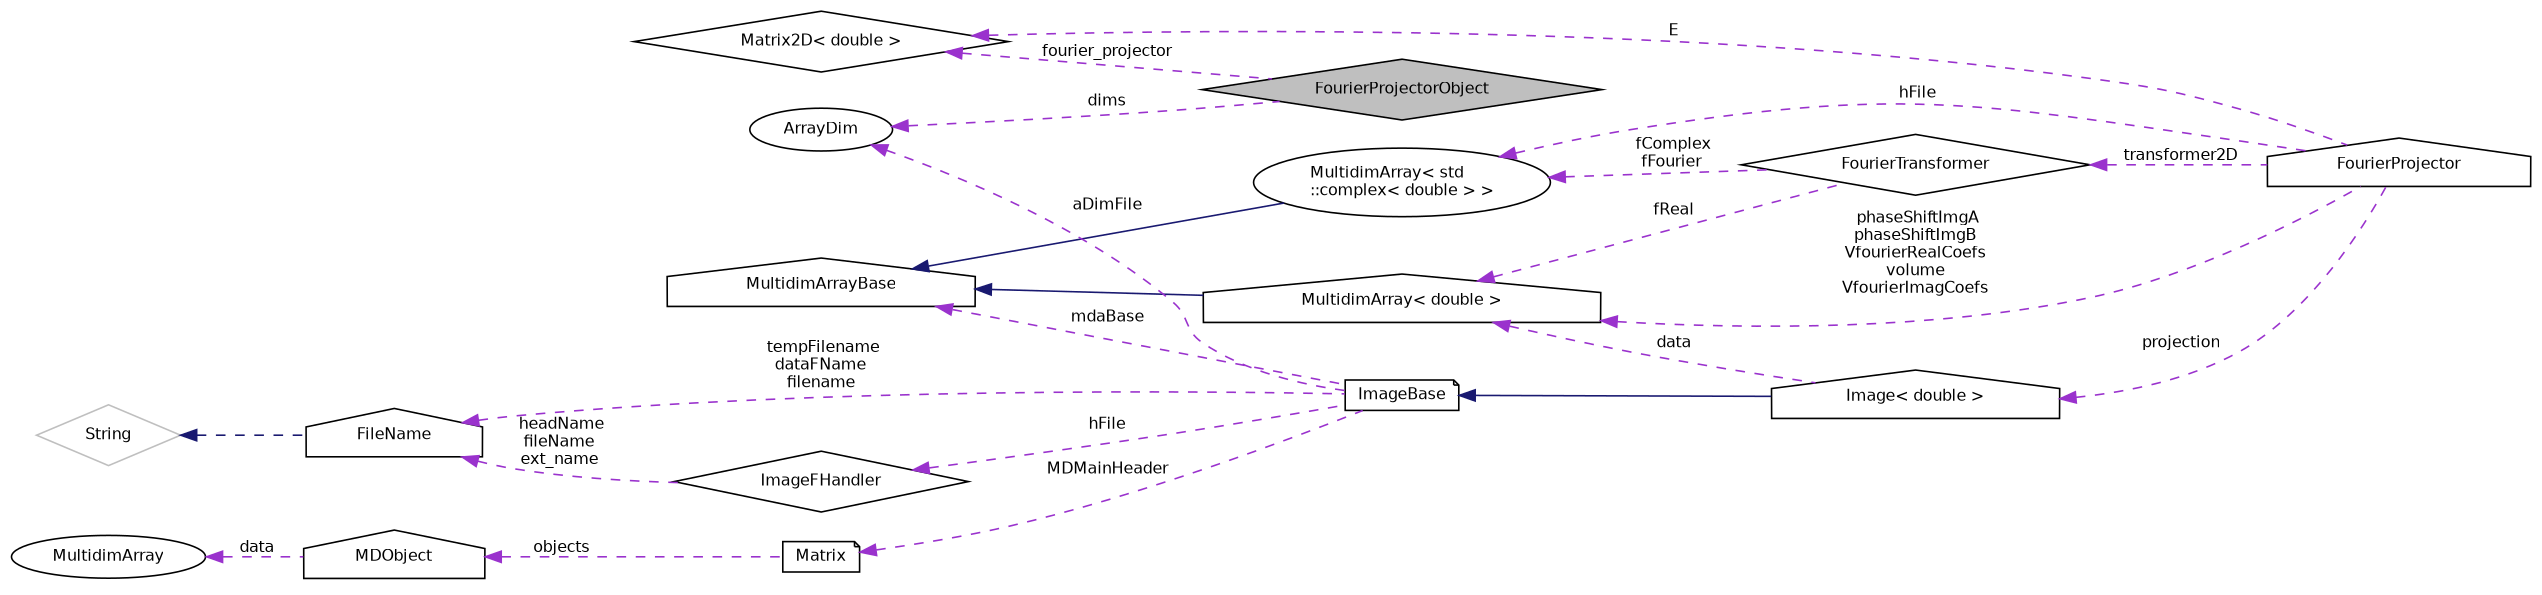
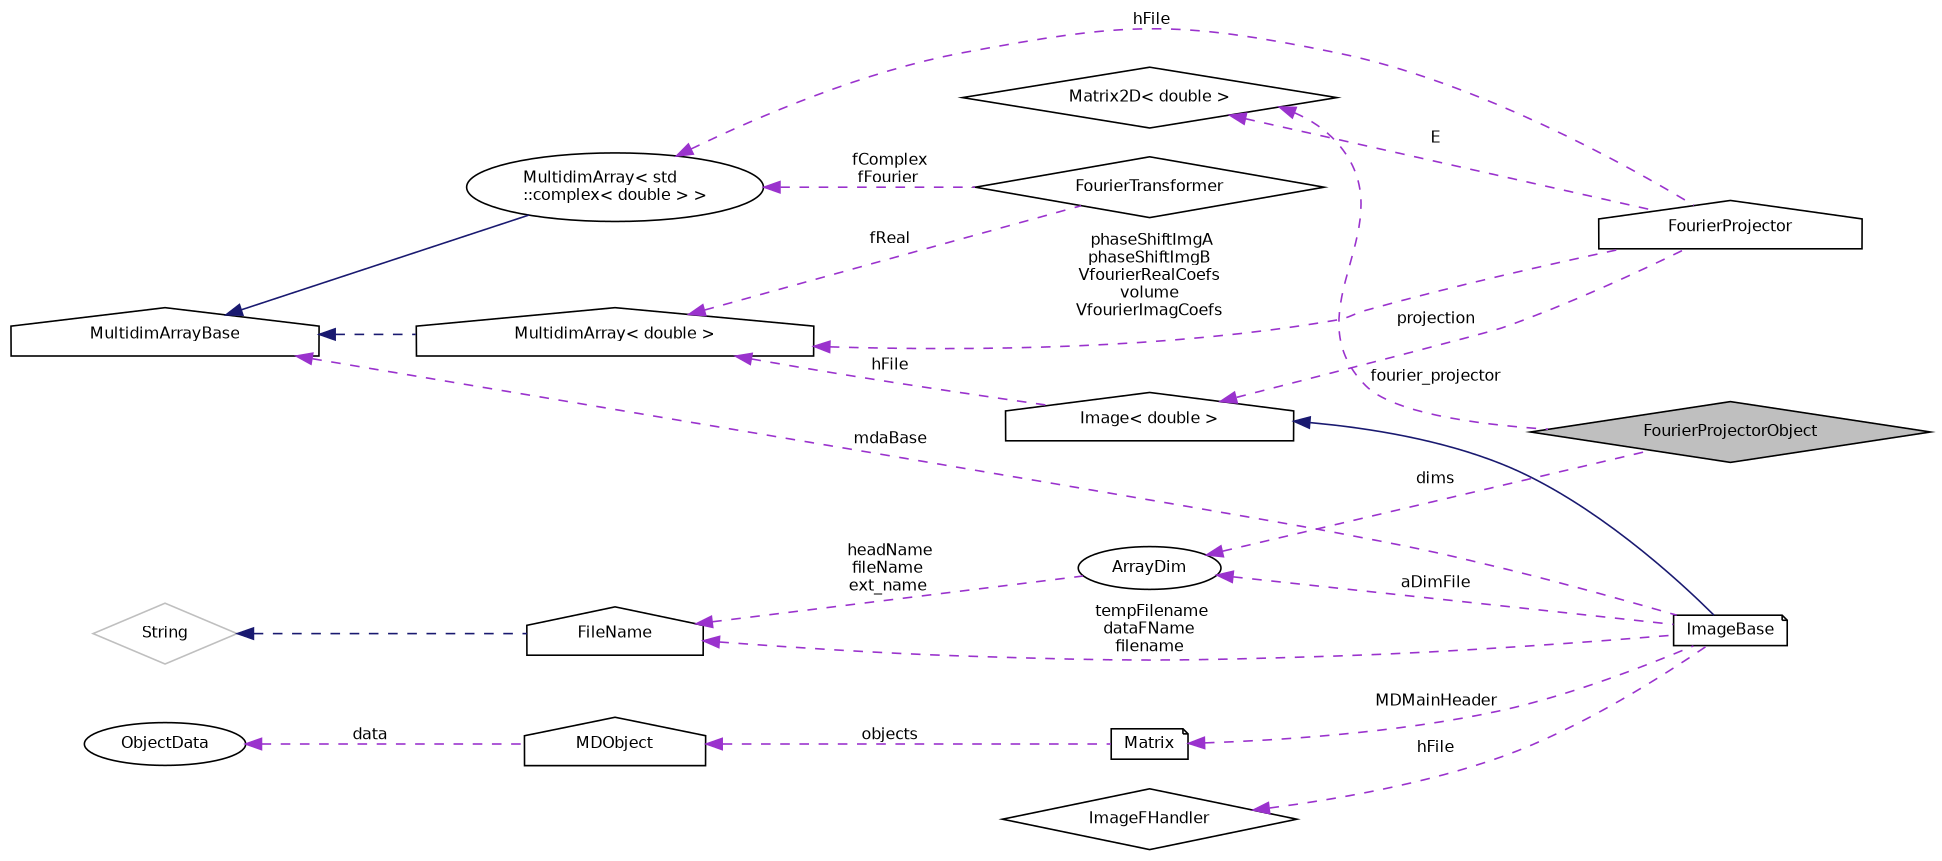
(2187, 165) -> none
(1097, 292) -> (376, 334)
(1672, 343) -> (888, 366)
(1623, 396) -> (1511, 468)
(577, 477) -> (898, 599)
(108, 557) -> (165, 744)
